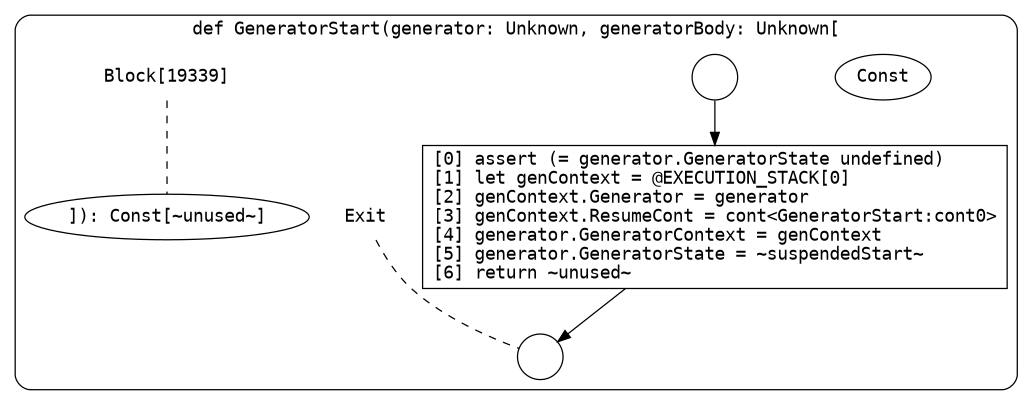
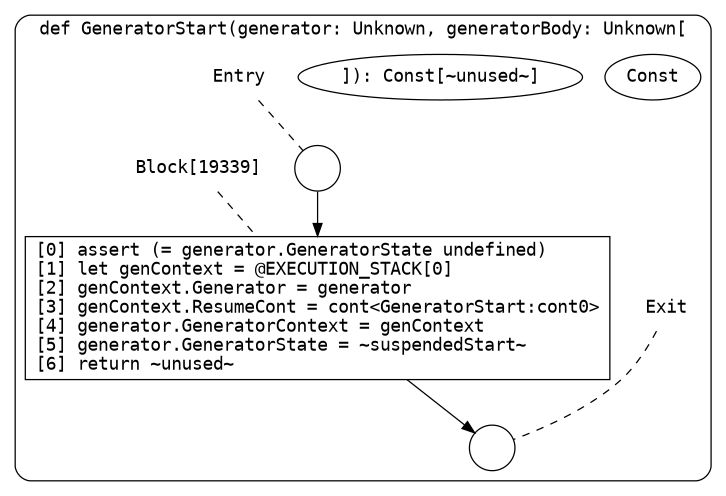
none -> (239, 77)
(167, 147) -> (237, 214)
